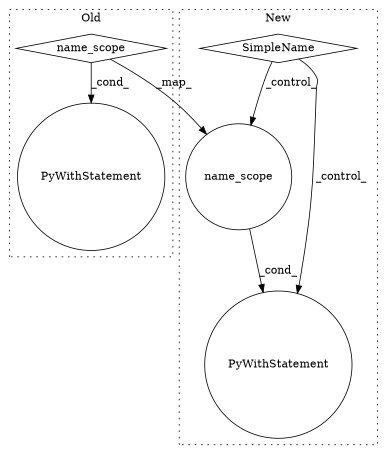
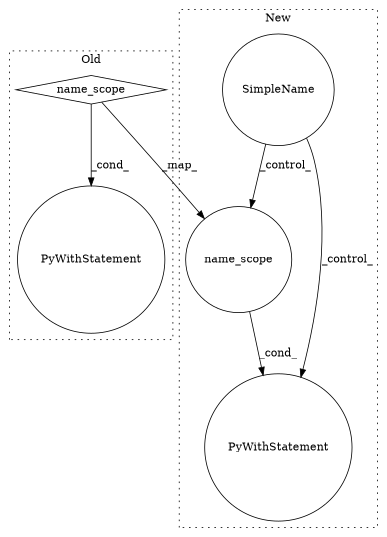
(278, 48) -> (278, 90)
